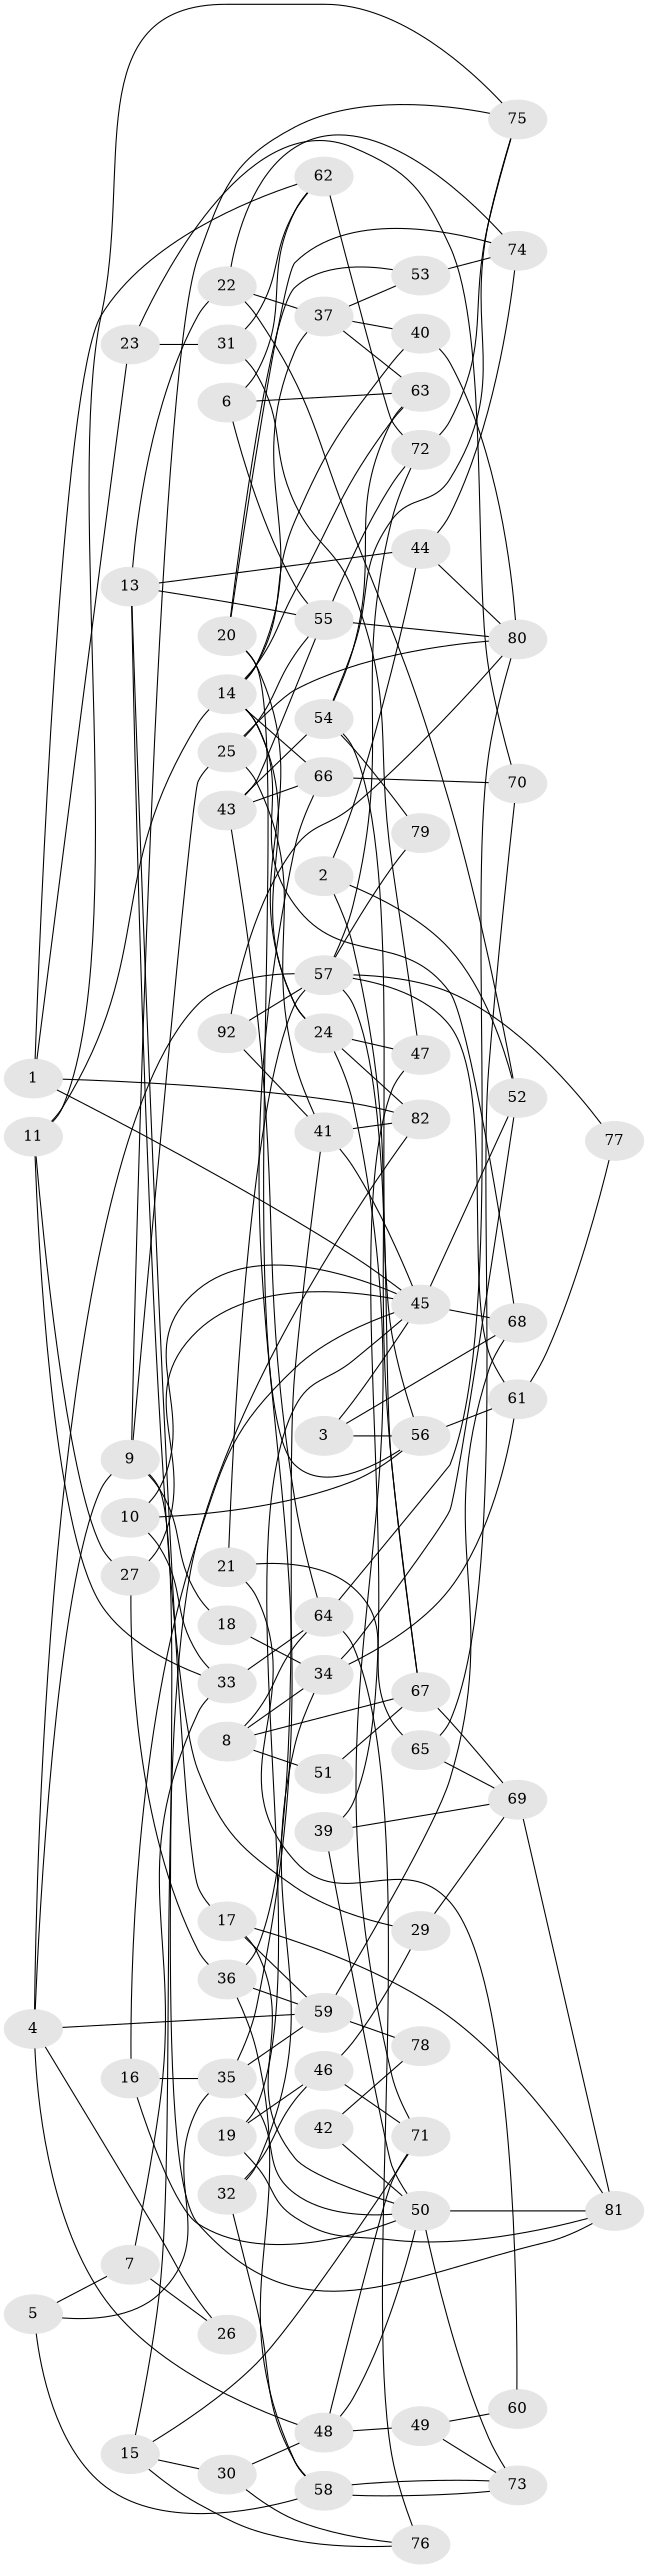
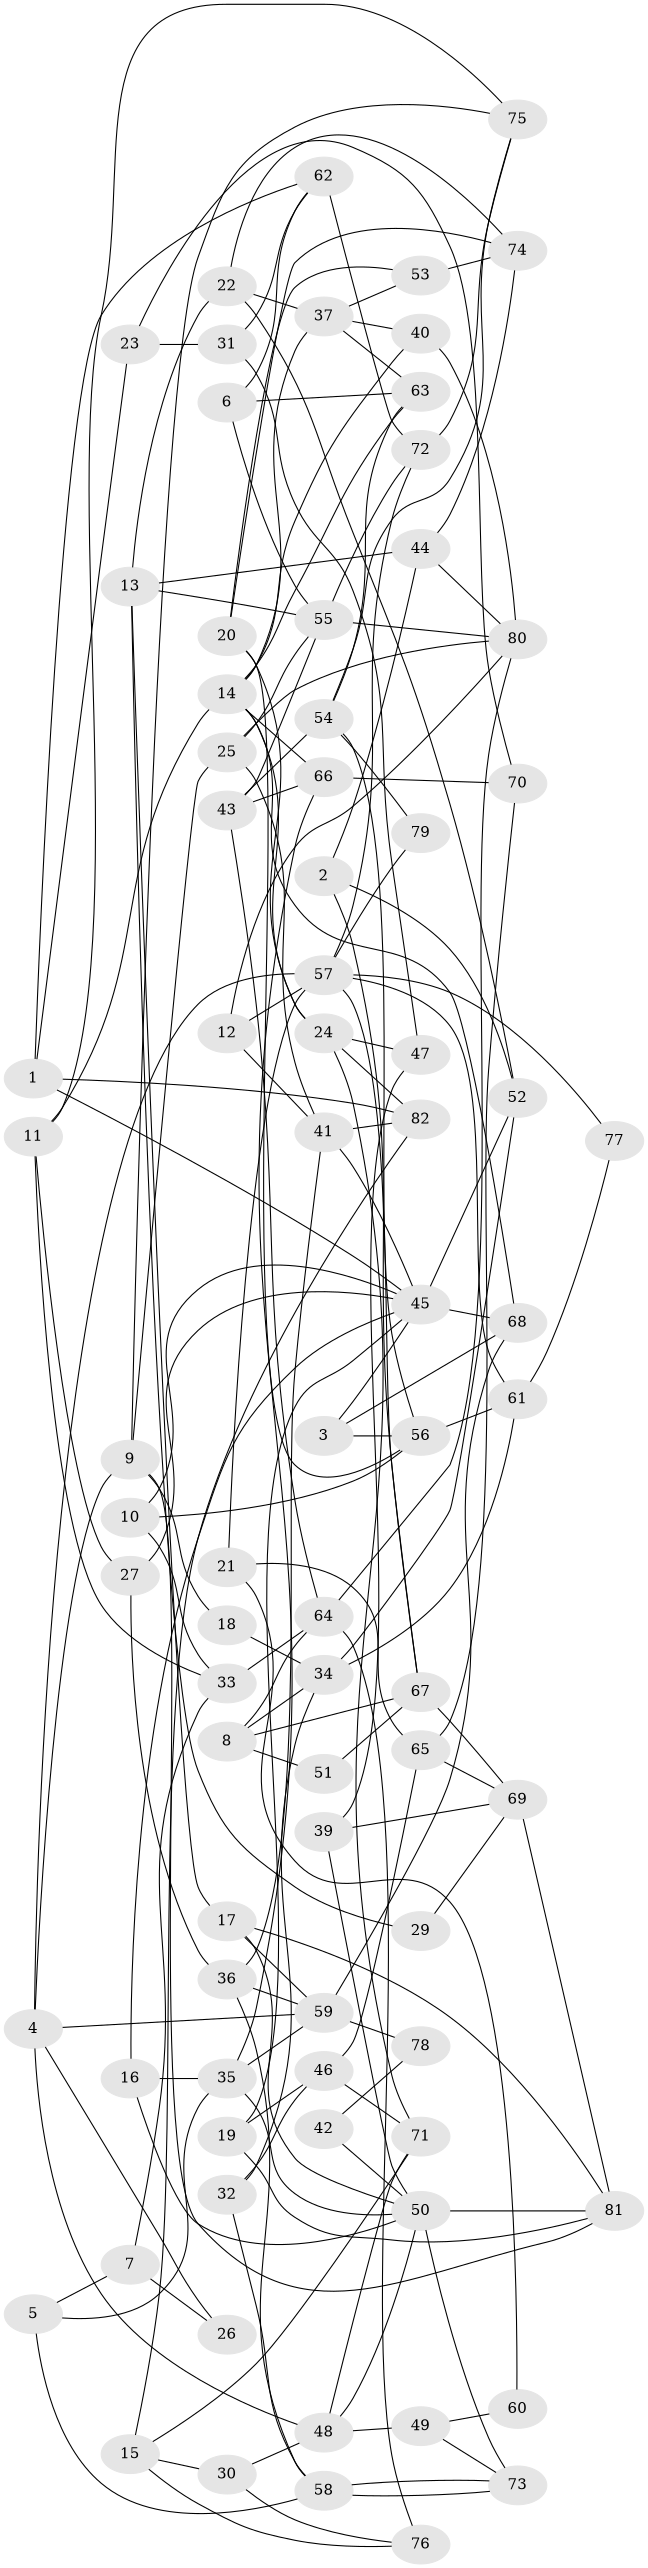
(227, 1033) -> (227, 1033)
(372, 2015) -> (381, 1937)
